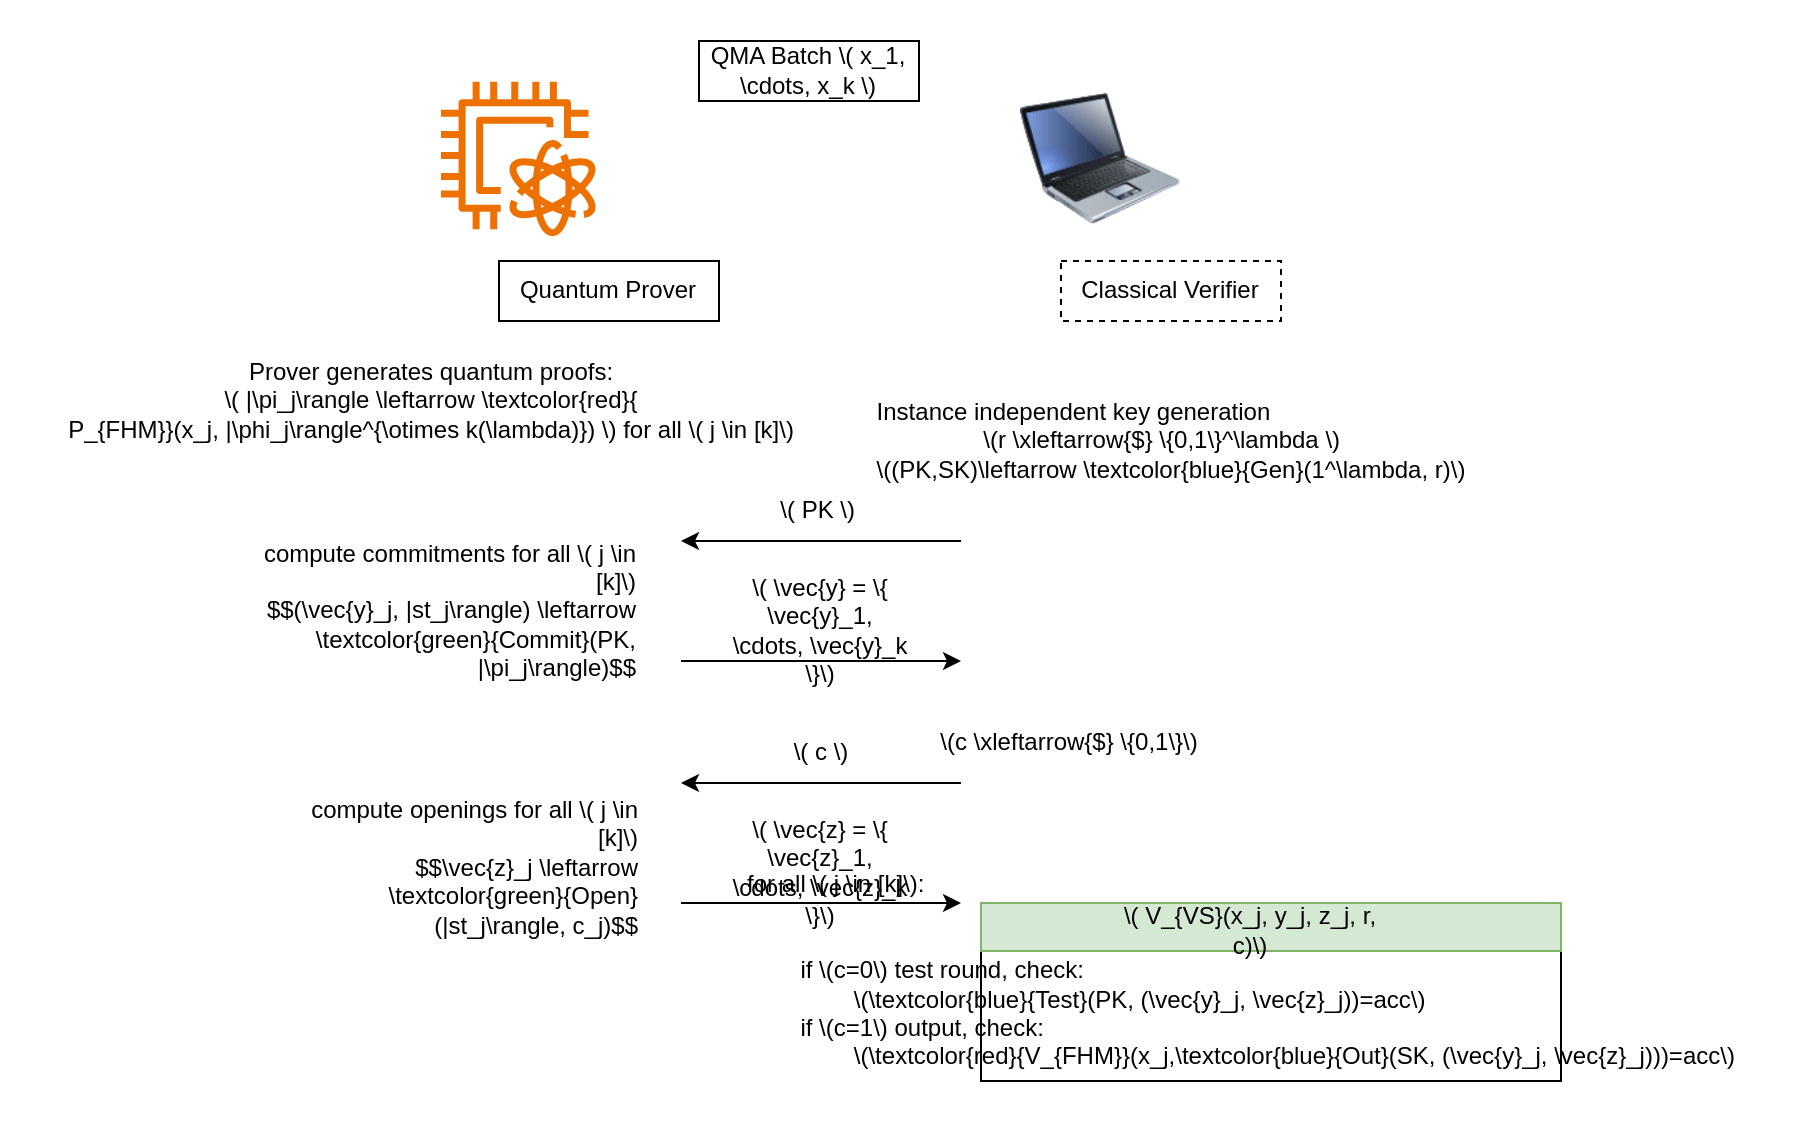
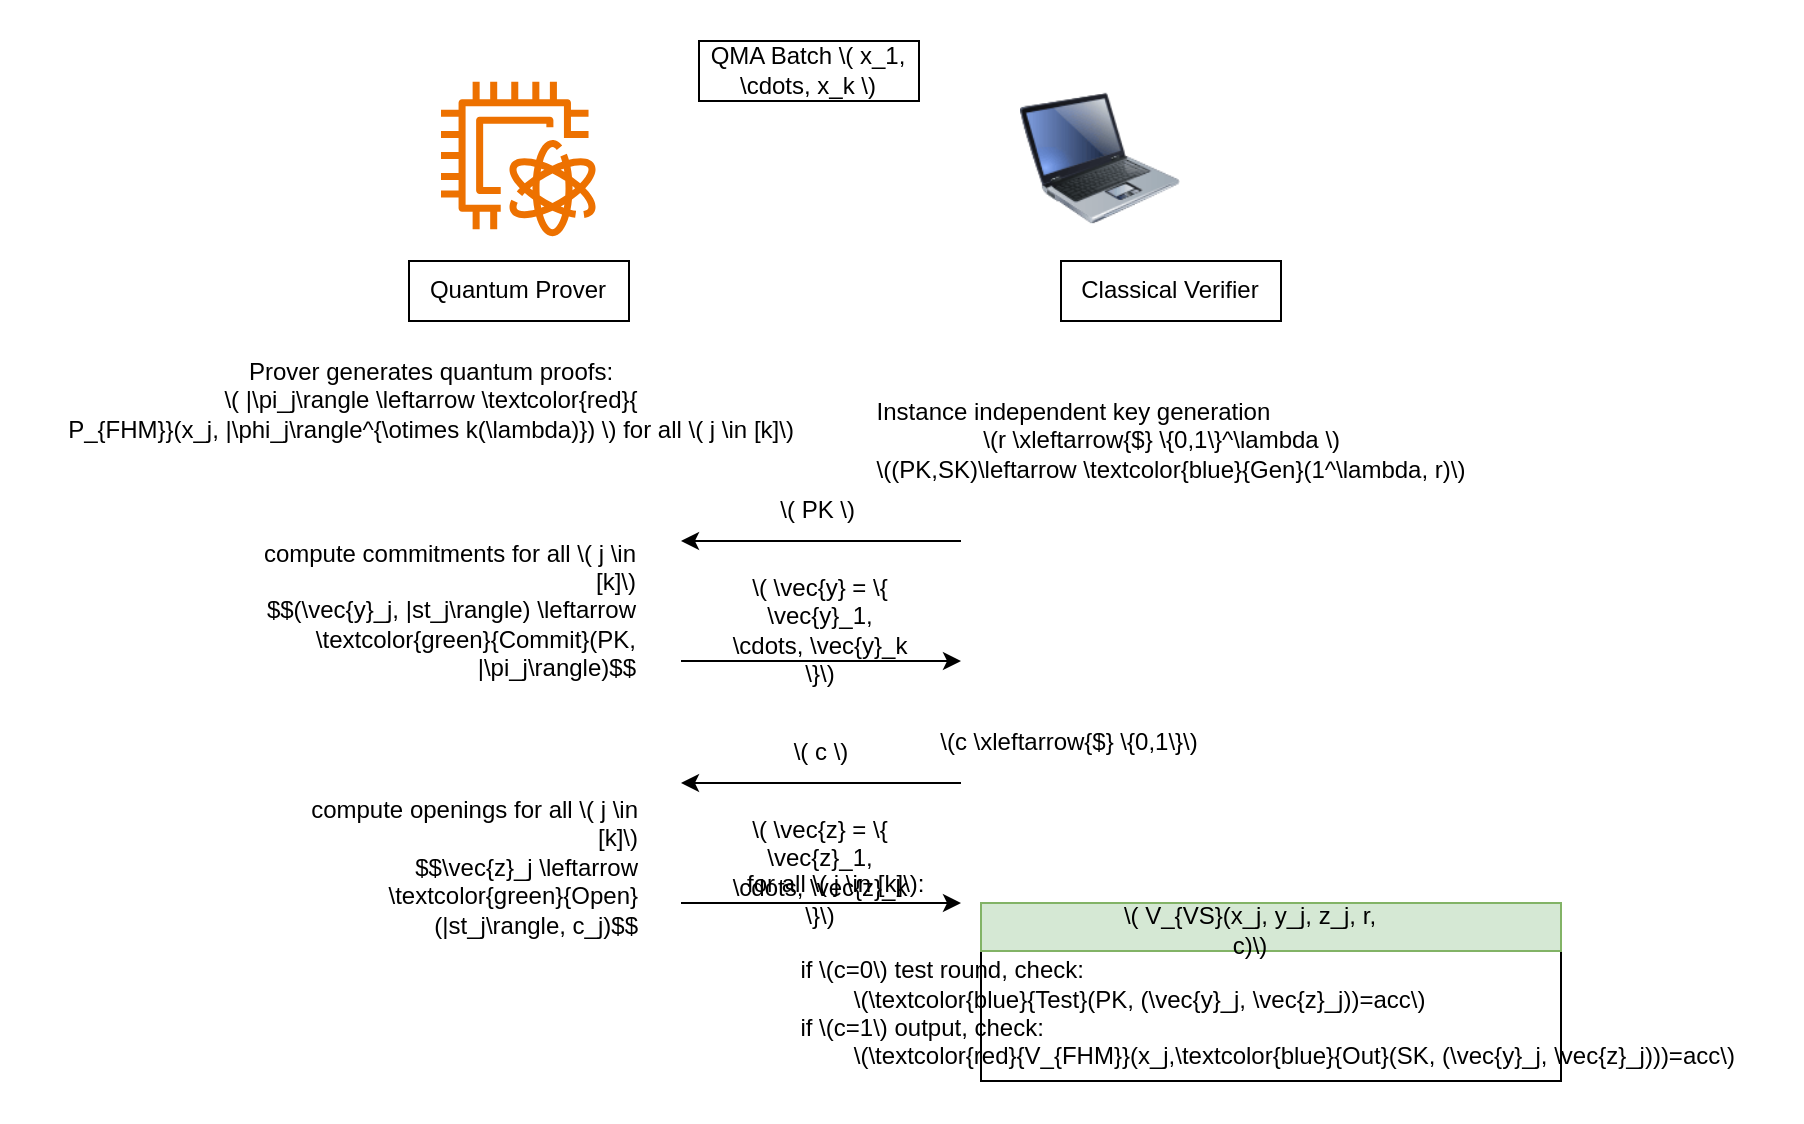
(609, 291) -> (519, 291)
(1171, 291) -> (1171, 291)
